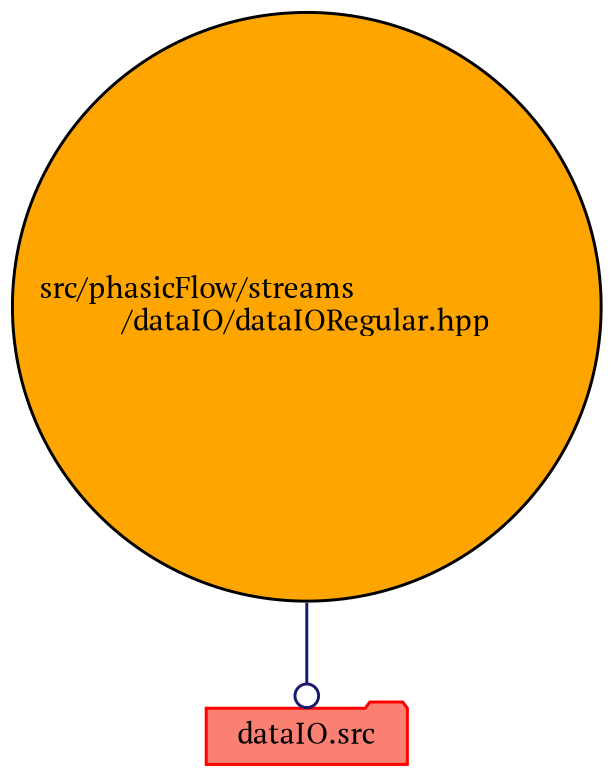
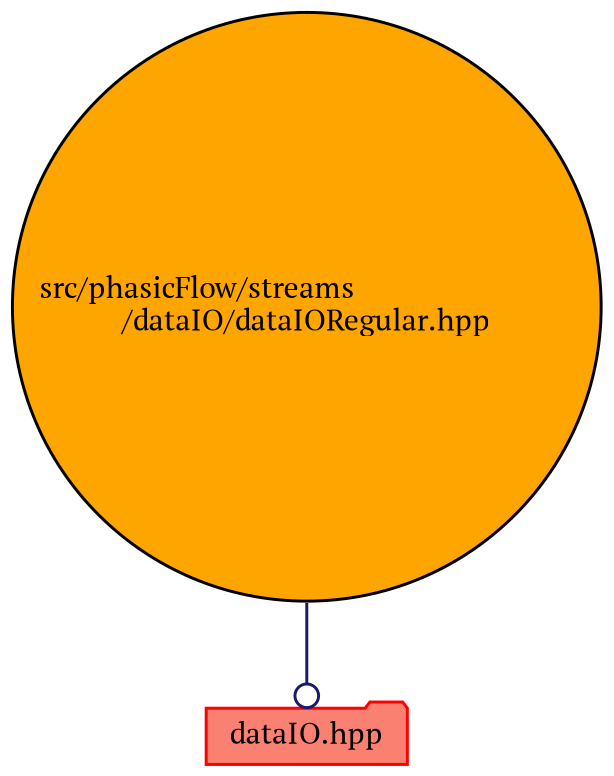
(307, 736) -> (307, 736)
